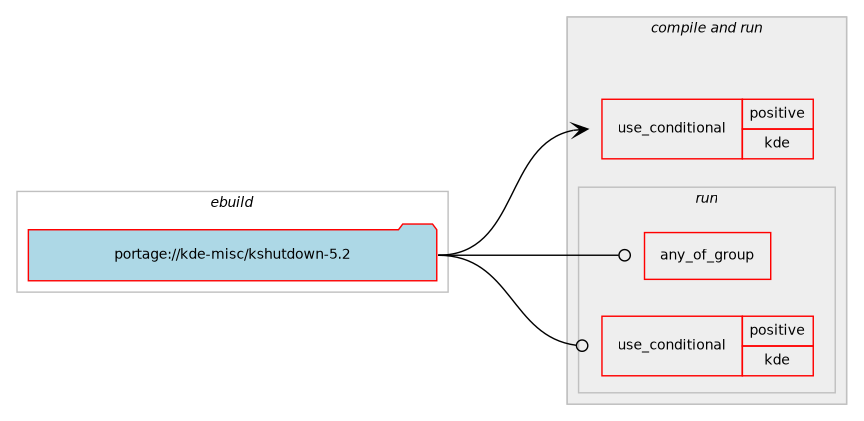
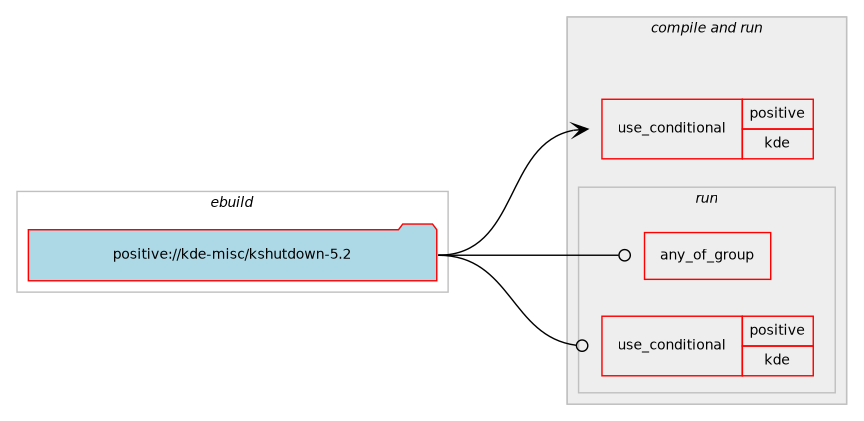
(233, 255) -> (233, 255)
